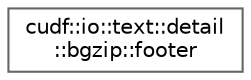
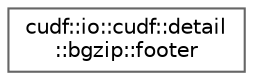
(126, 40) -> (127, 40)
